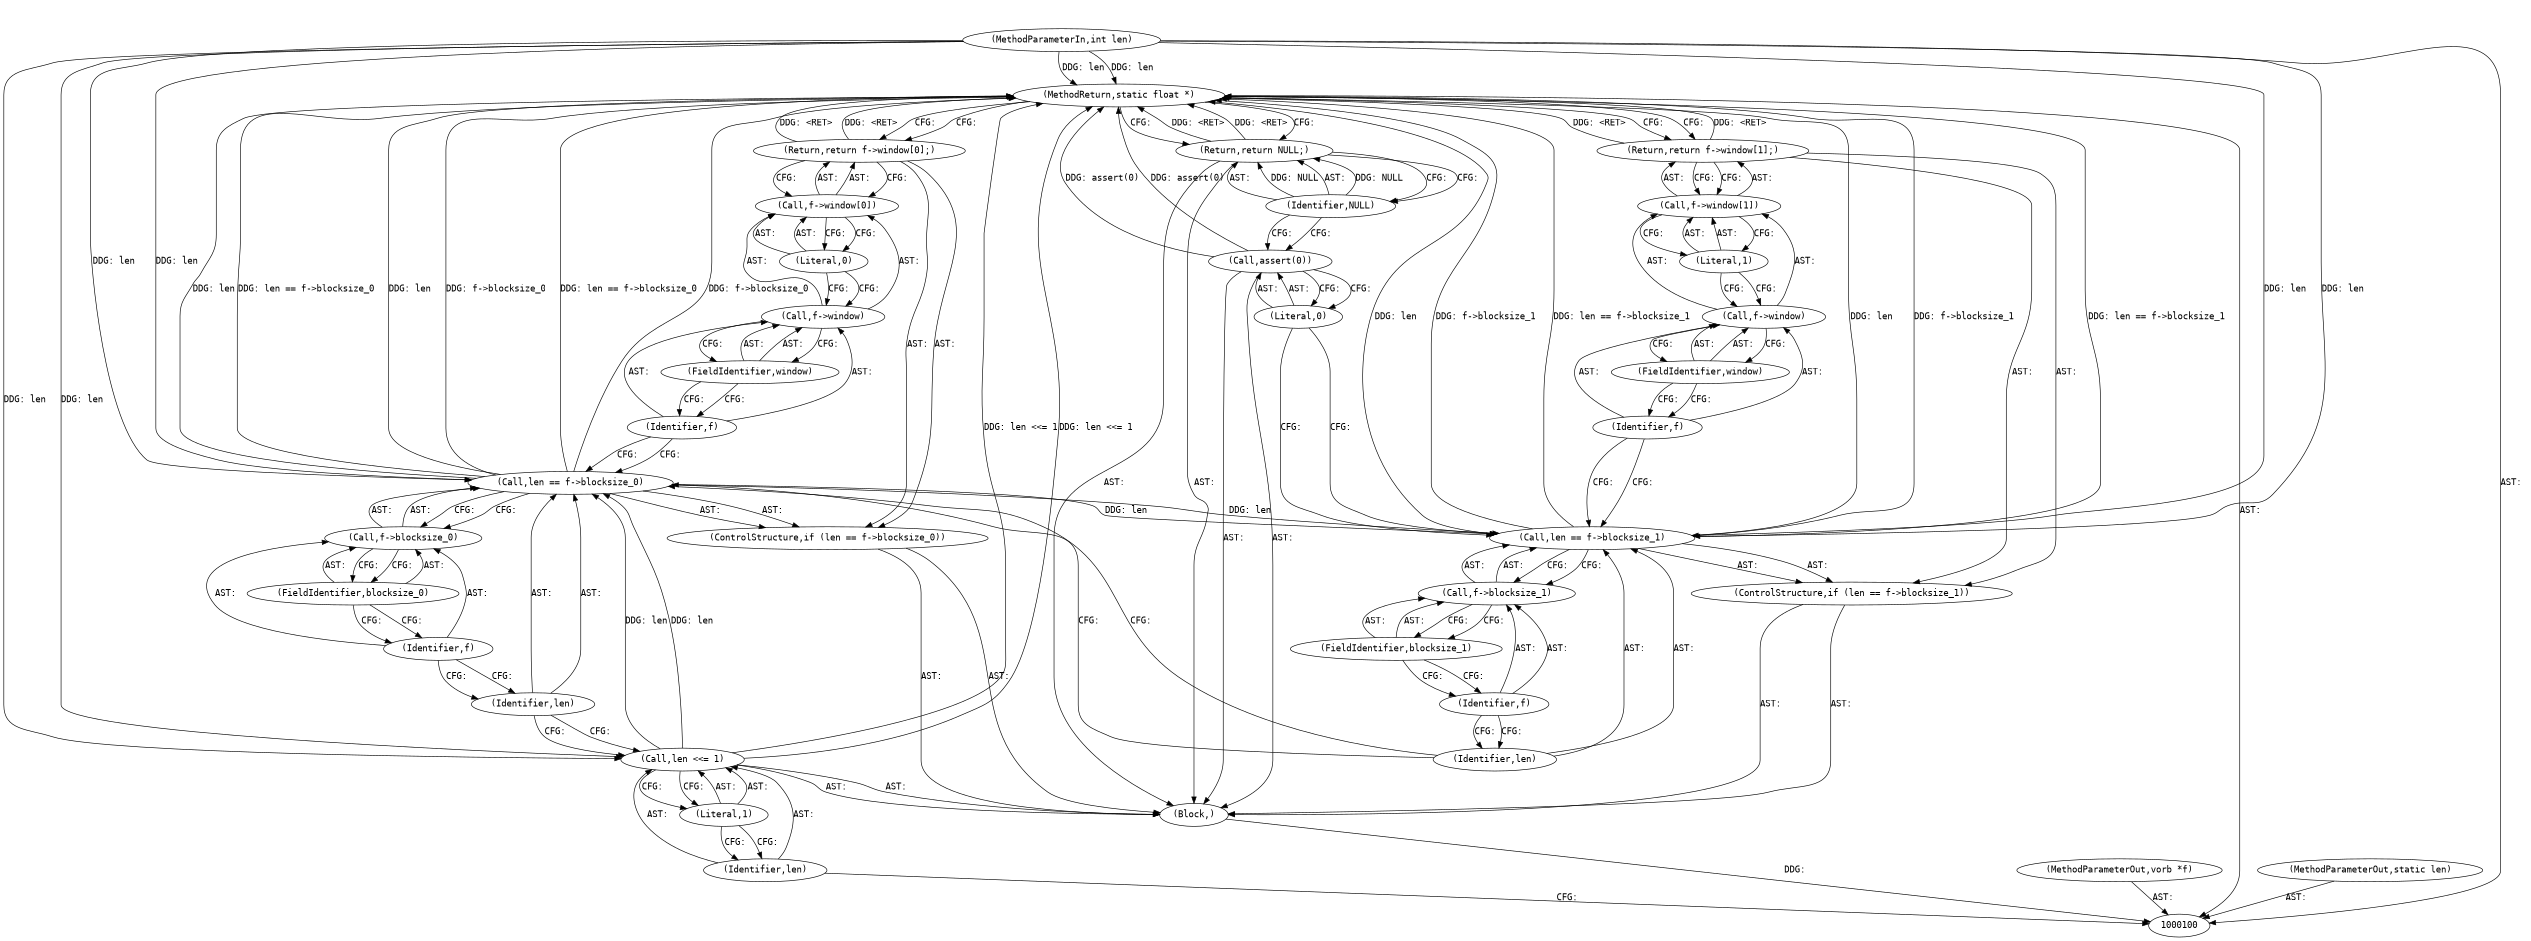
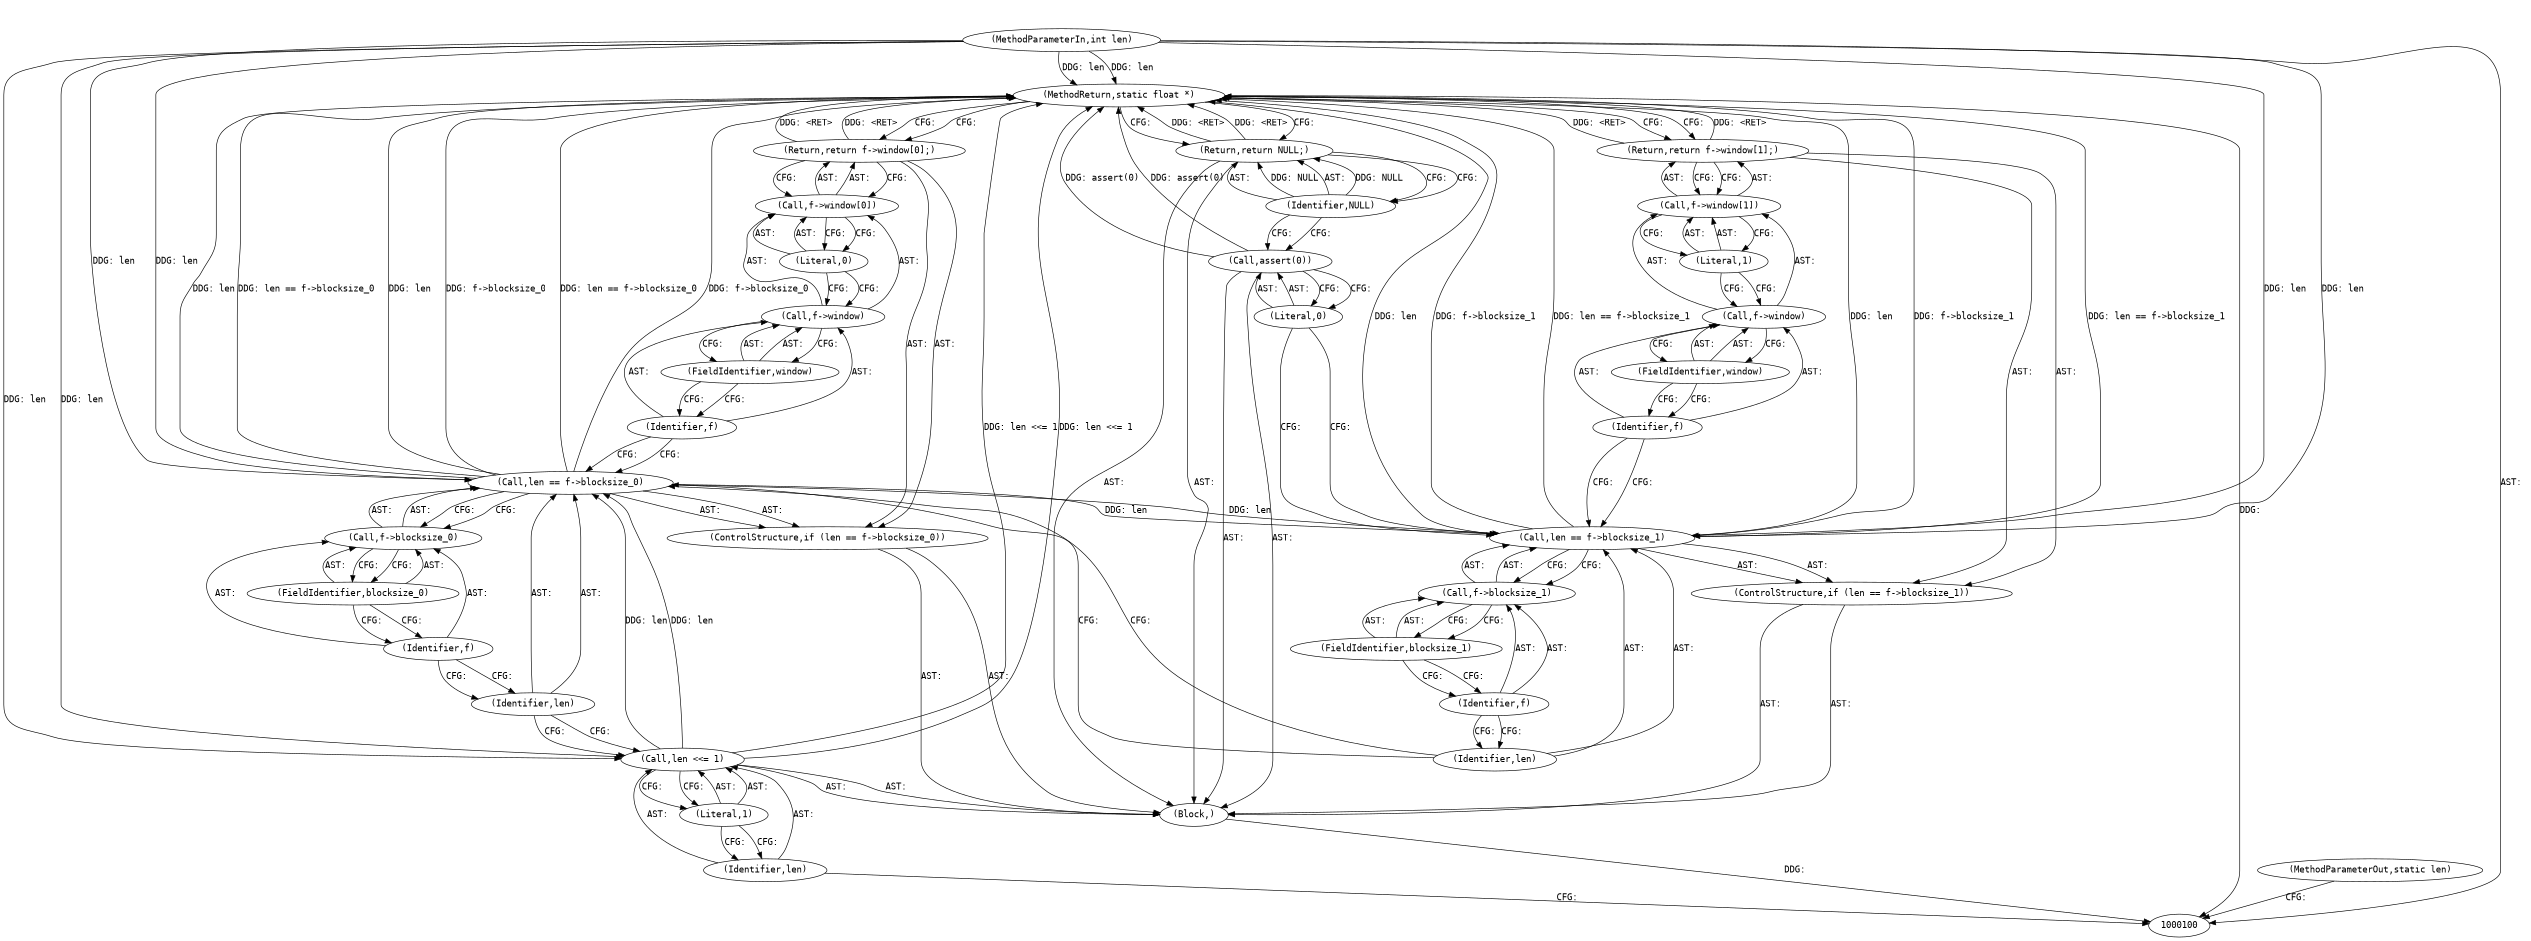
(2253, 511) -> (2253, 511)
(2120, 870) -> none
(2299, 898) -> (2299, 898)
